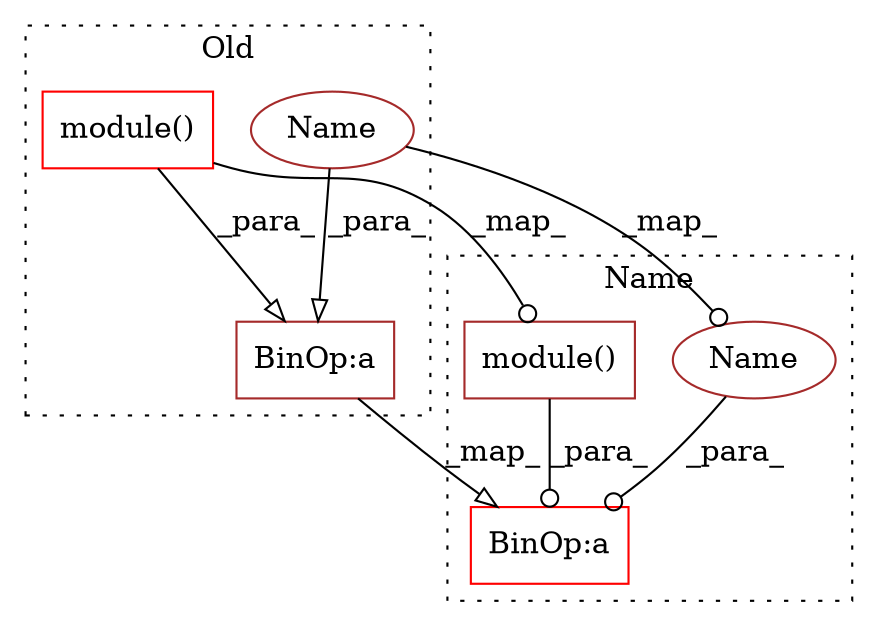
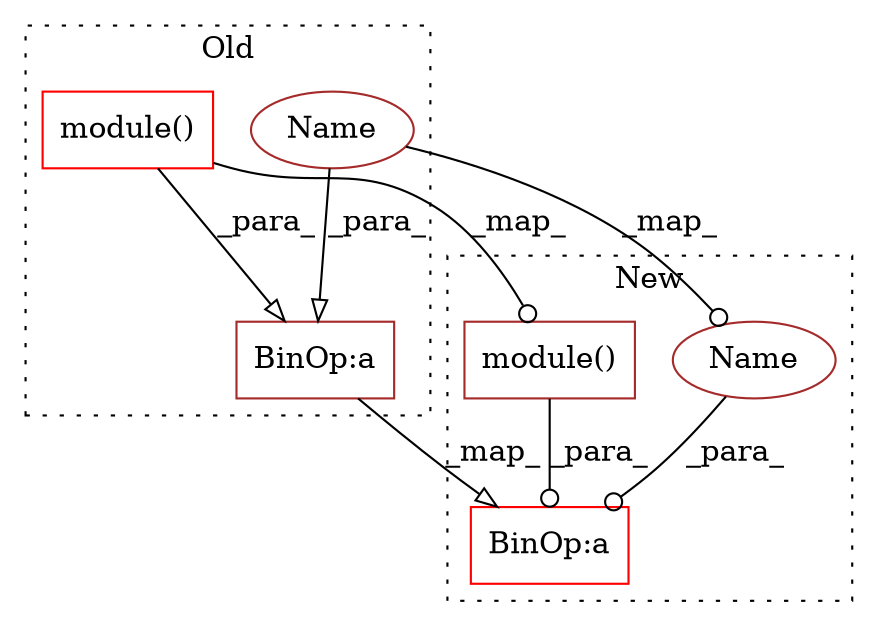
(650, 280) -> (650, 280)
